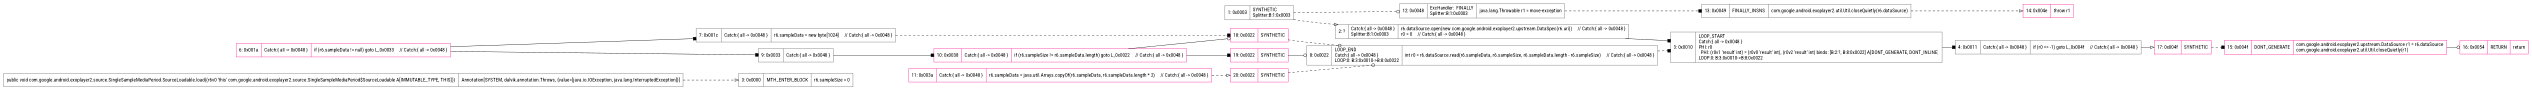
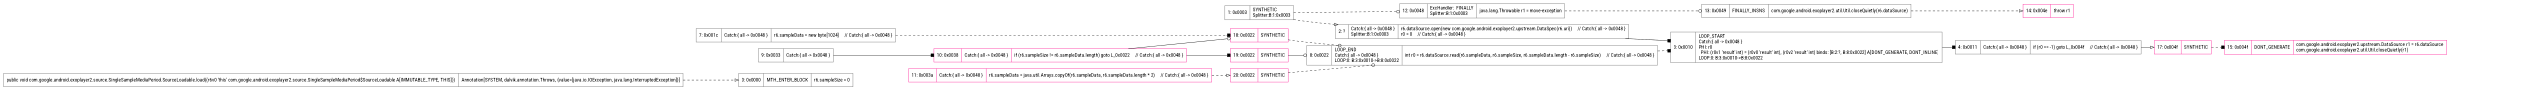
(1631, 11) -> (1631, 11)
(2494, 47) -> none
(343, 50) -> none
